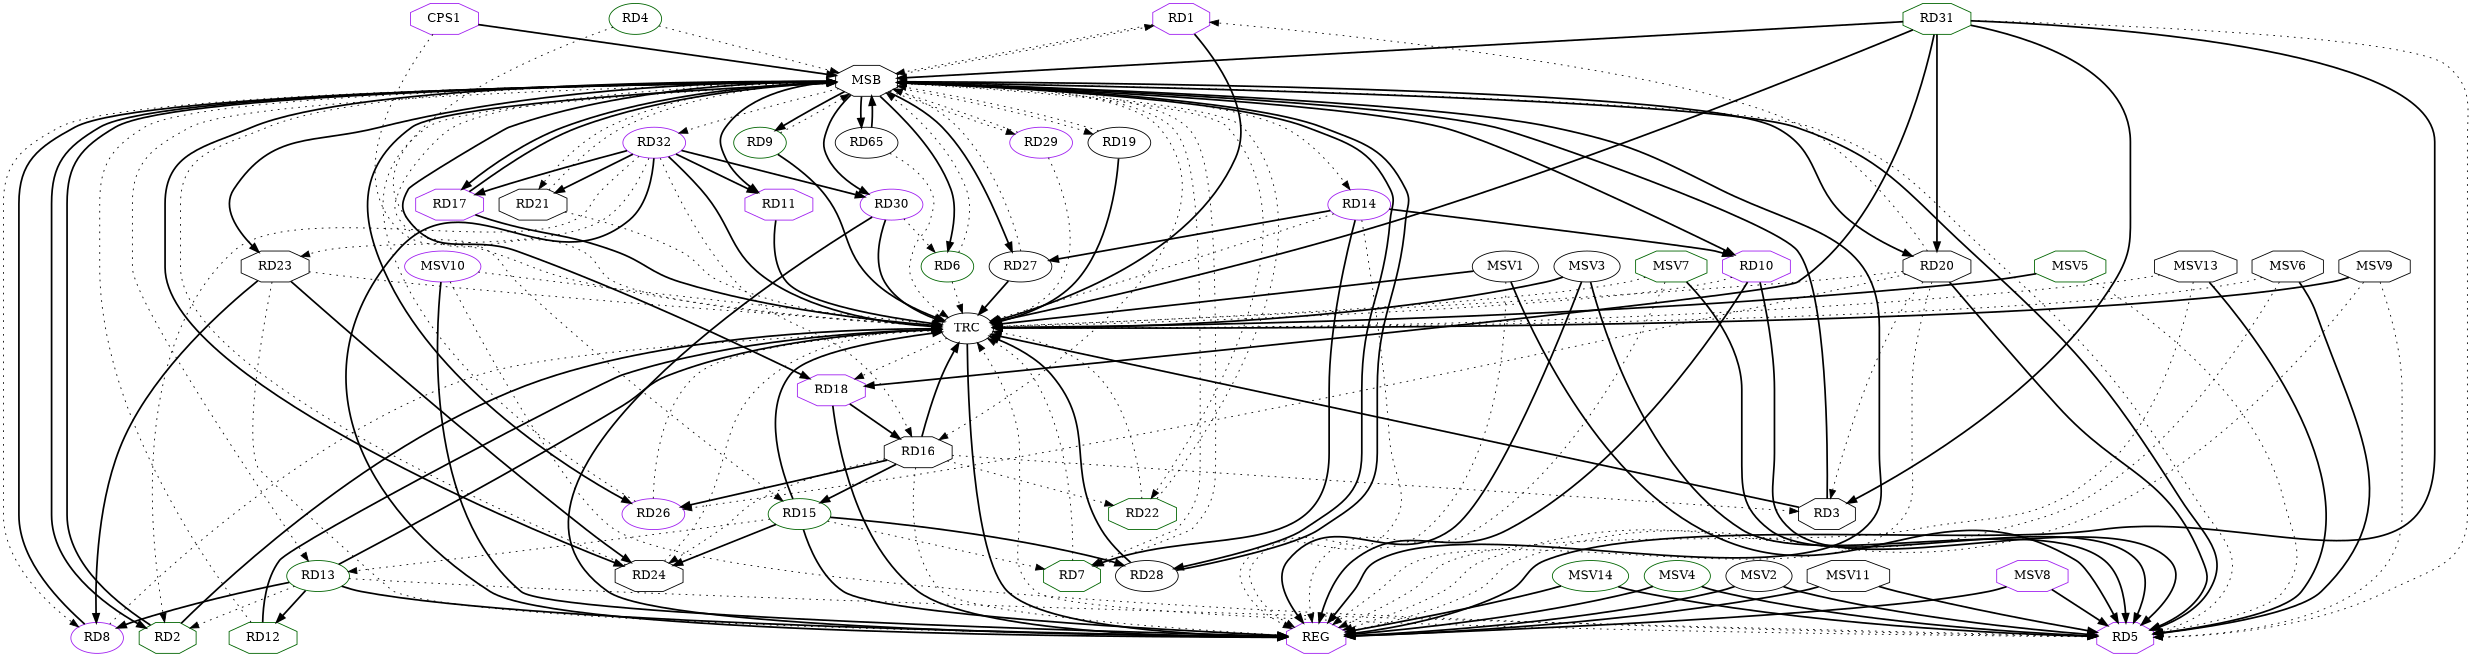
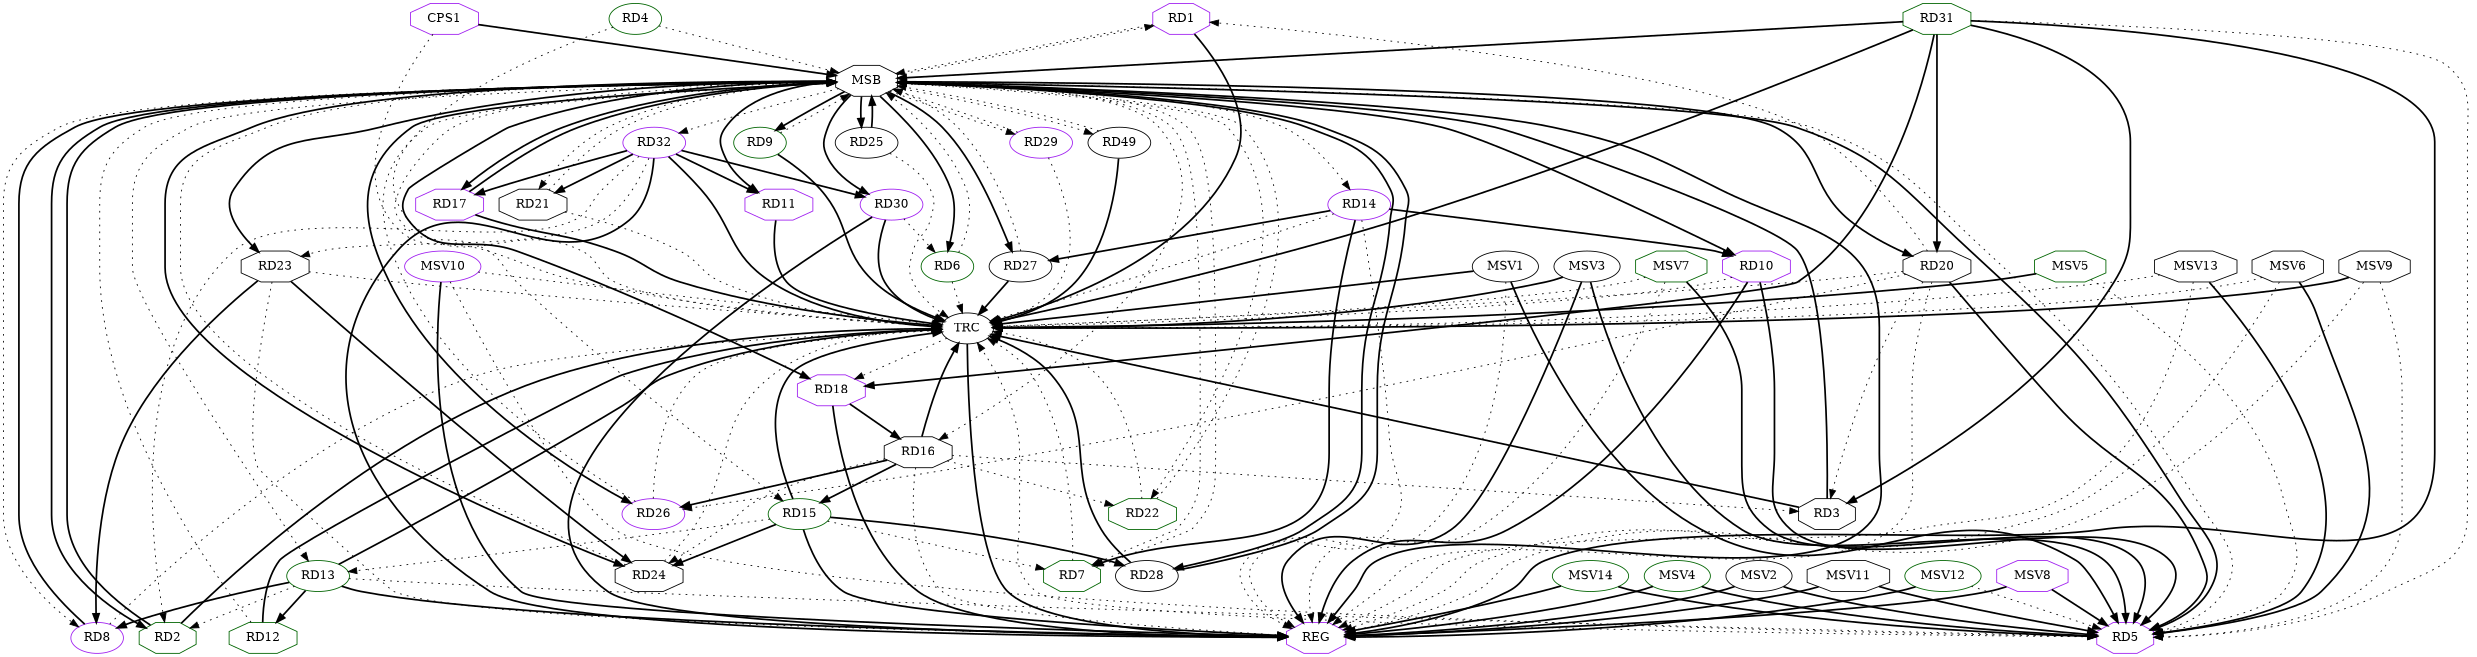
(867, 143) -> (867, 143)
(1119, 143) -> (1119, 143)
(793, 323) -> none
none -> (1943, 576)
